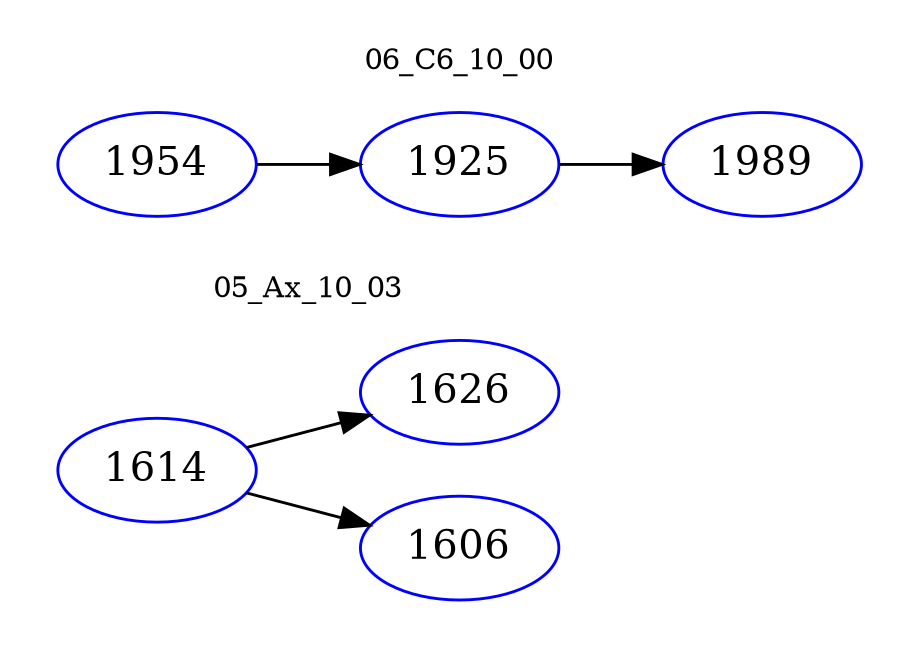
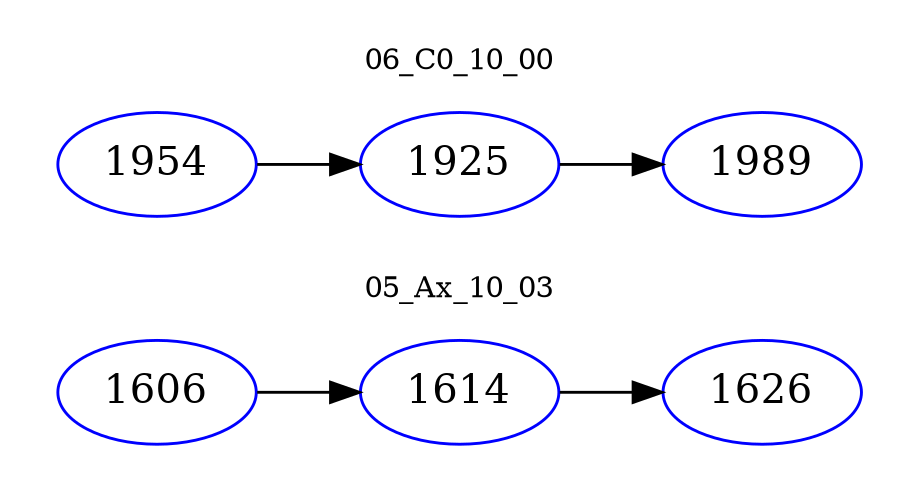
(460, 62) -> (460, 62)
(294, 505) -> (294, 392)
